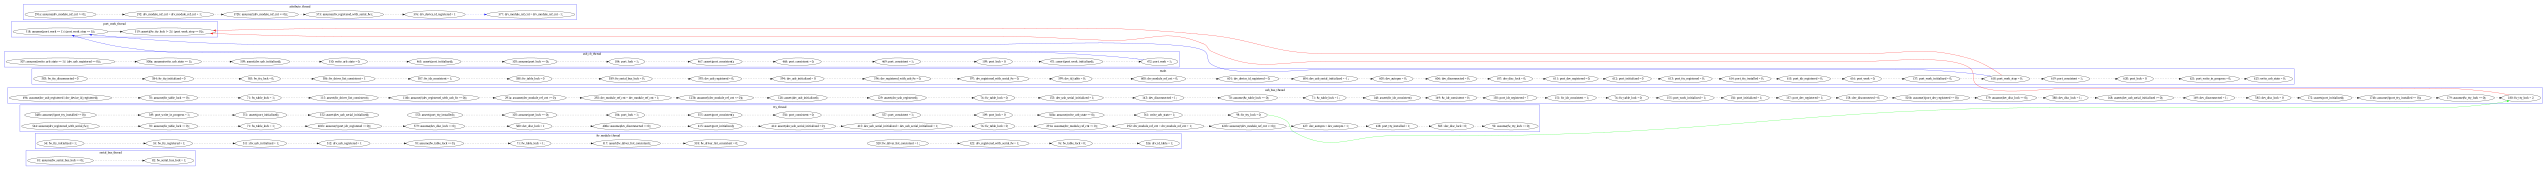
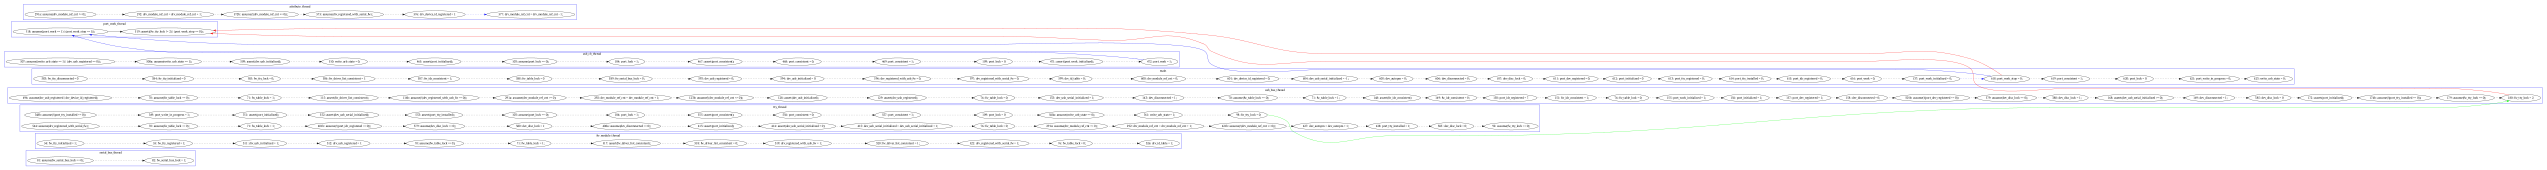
(1971, 79) -> (1971, 79)
none -> (392, 115)
none -> (798, 143)
